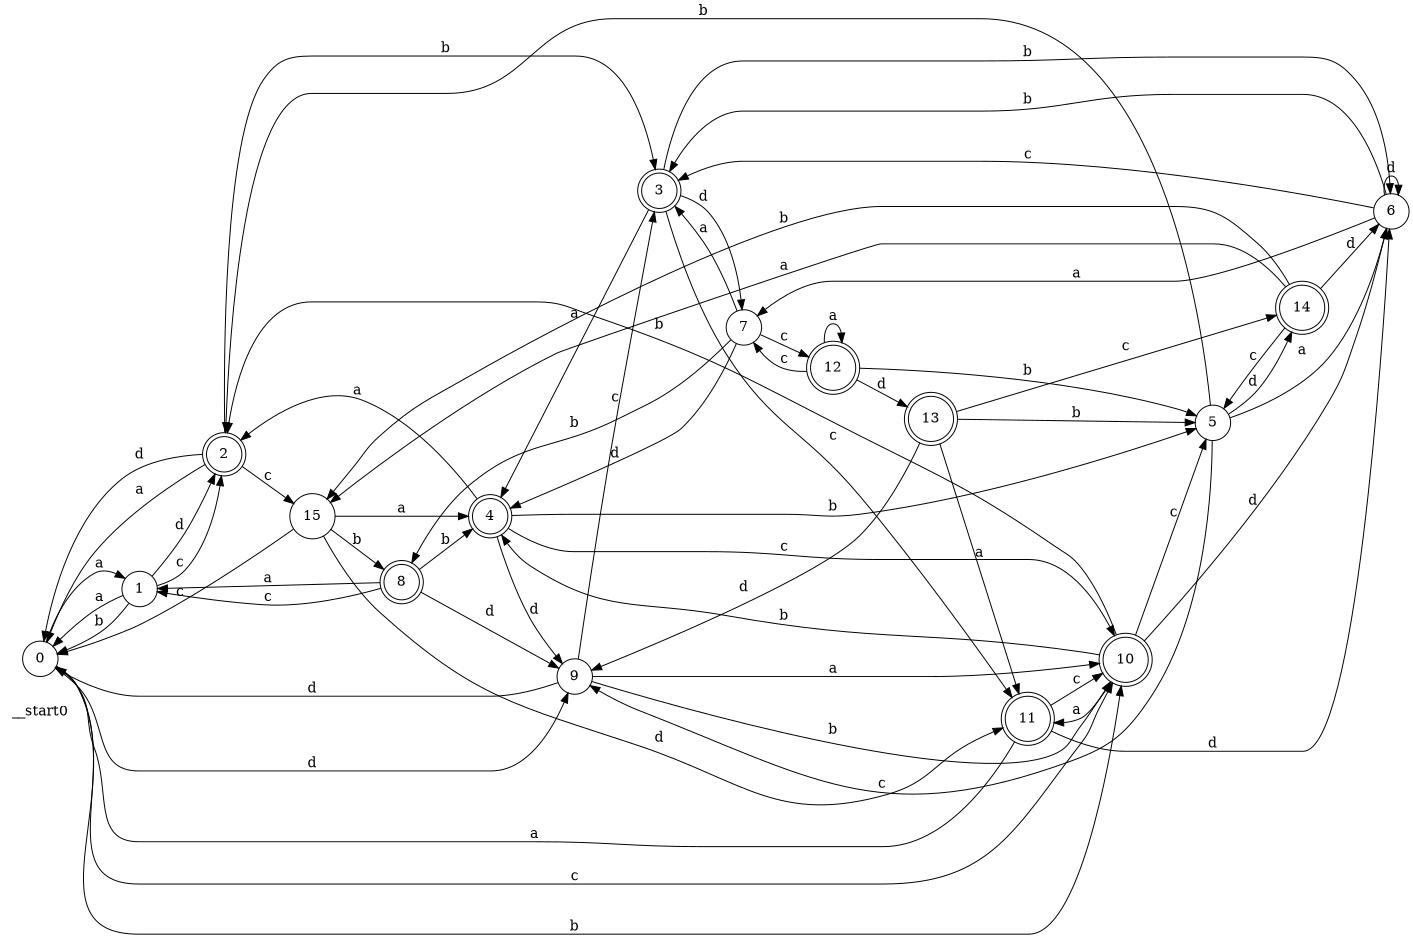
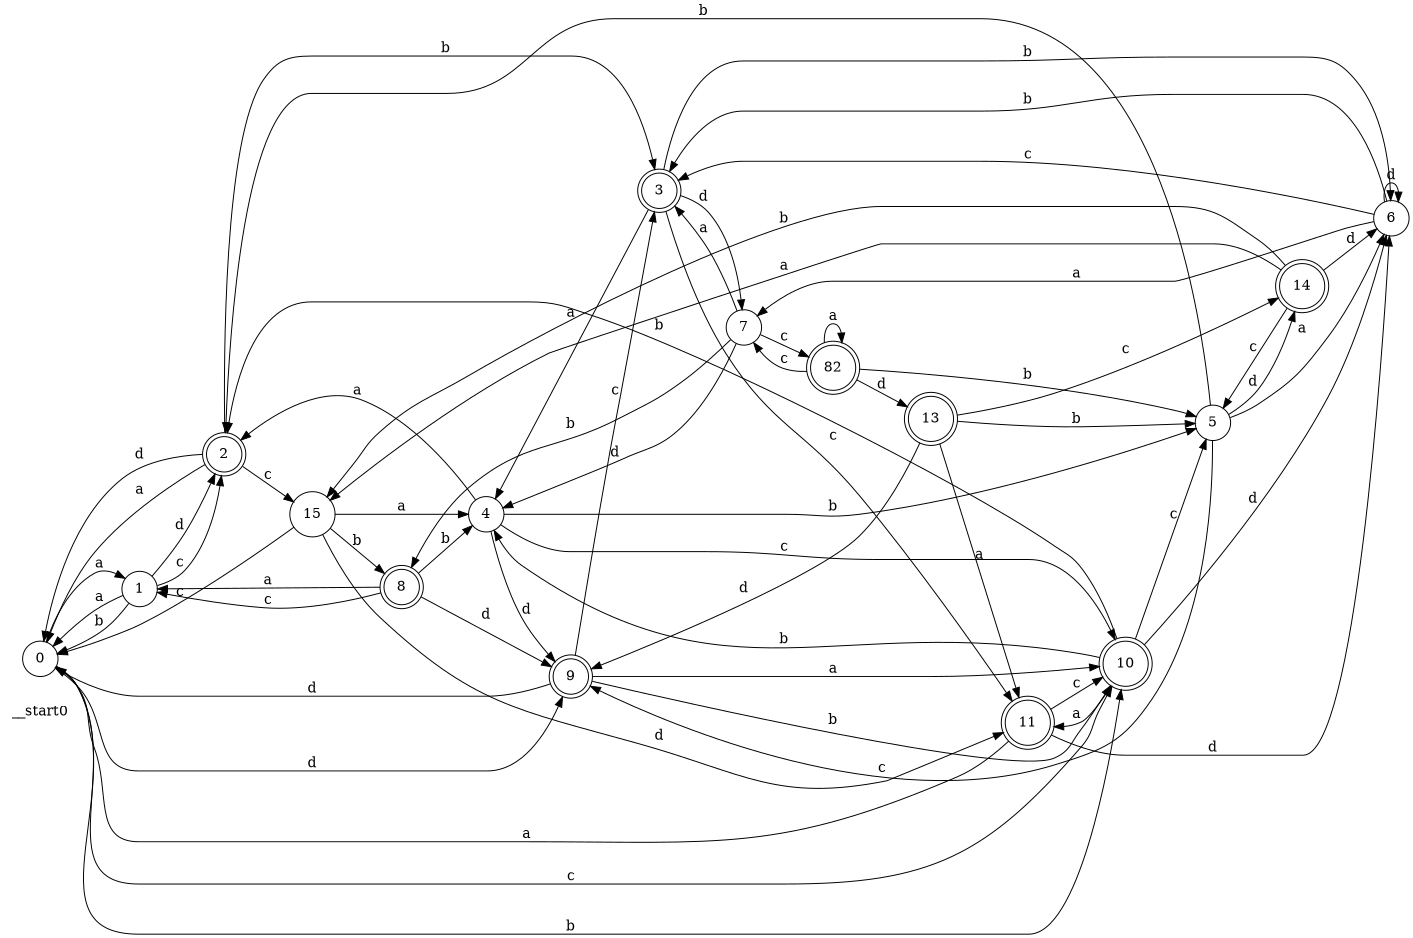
(833, 368) -> (833, 368)
(490, 516) -> (486, 514)
(575, 677) -> (571, 677)
